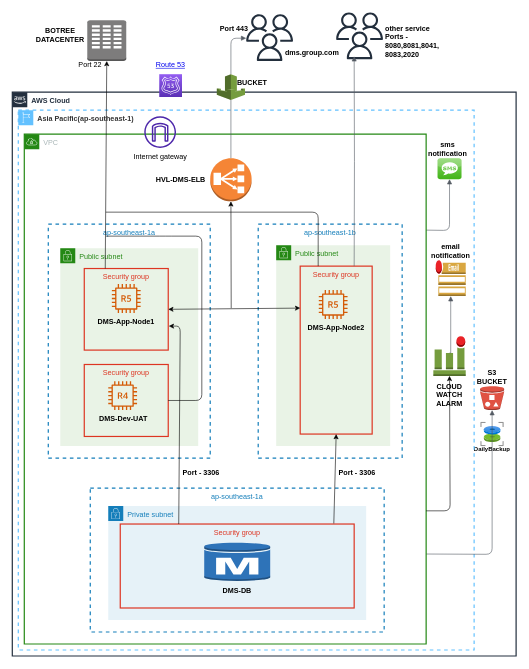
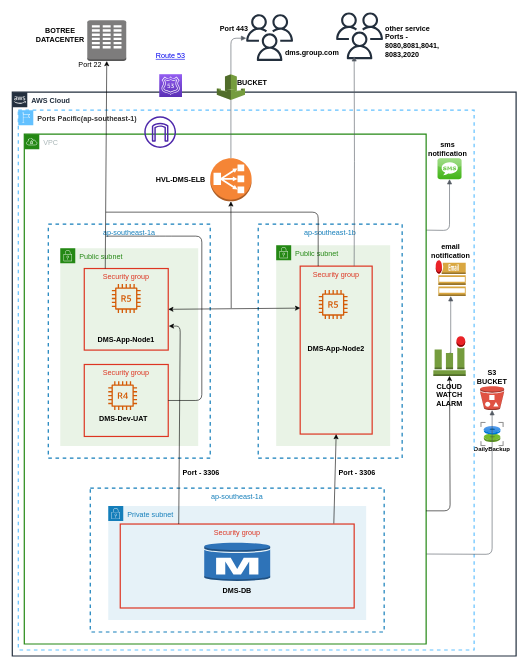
(171, 65) -> (171, 56)
(90, 119) -> (93, 119)
(160, 157) -> none
(126, 322) -> (126, 340)
(336, 328) -> (336, 349)
